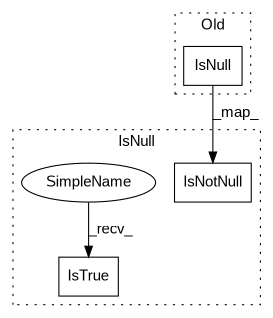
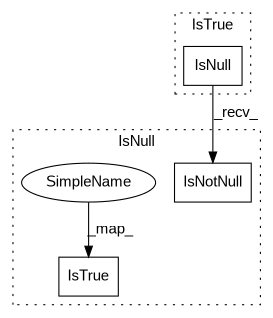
(213, 25) -> (213, 25)
(236, 113) -> (236, 113)
(111, 230) -> (111, 230)
